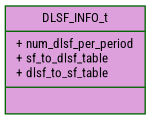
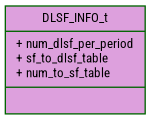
(63, 73) -> (63, 73)
